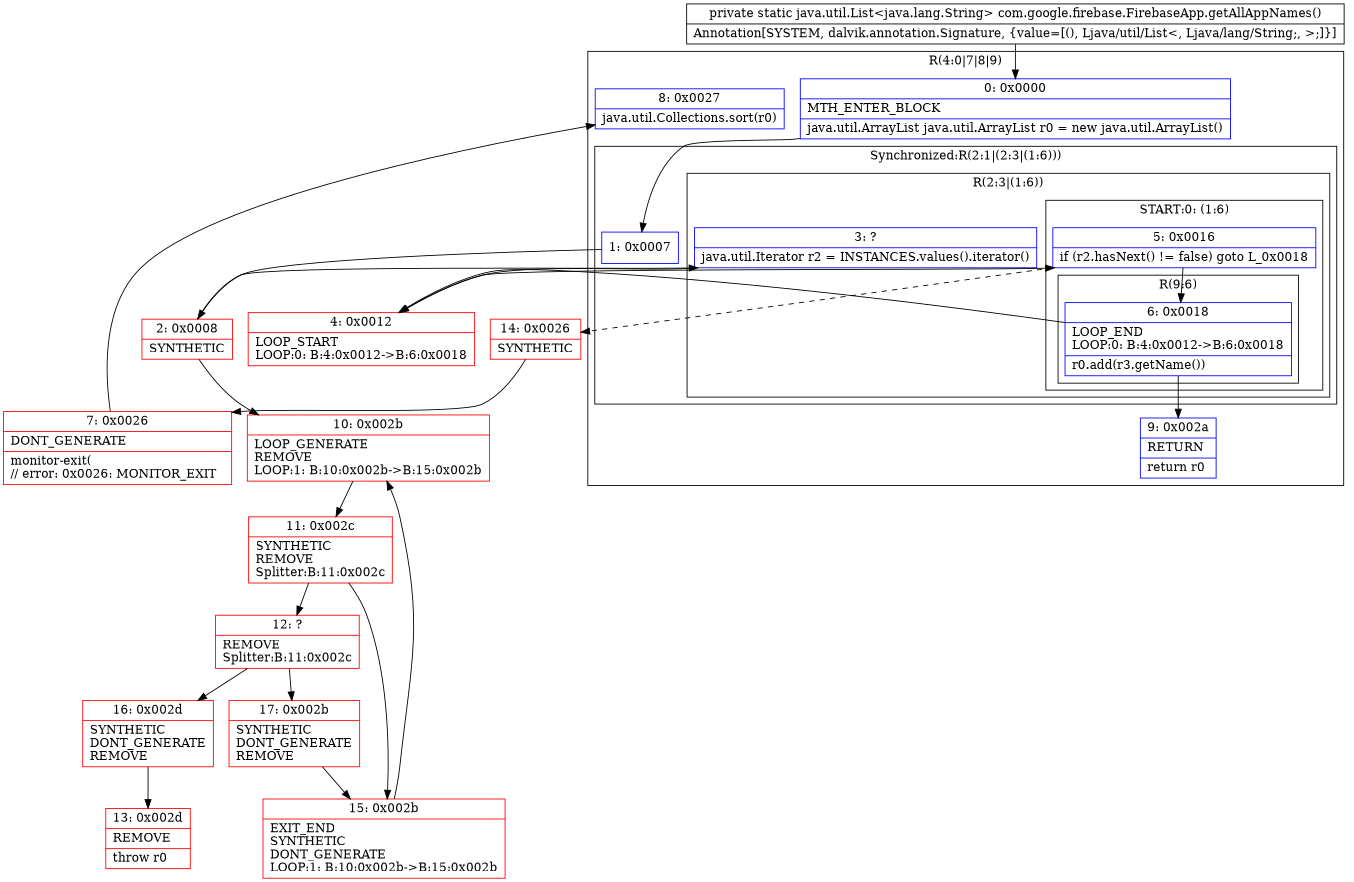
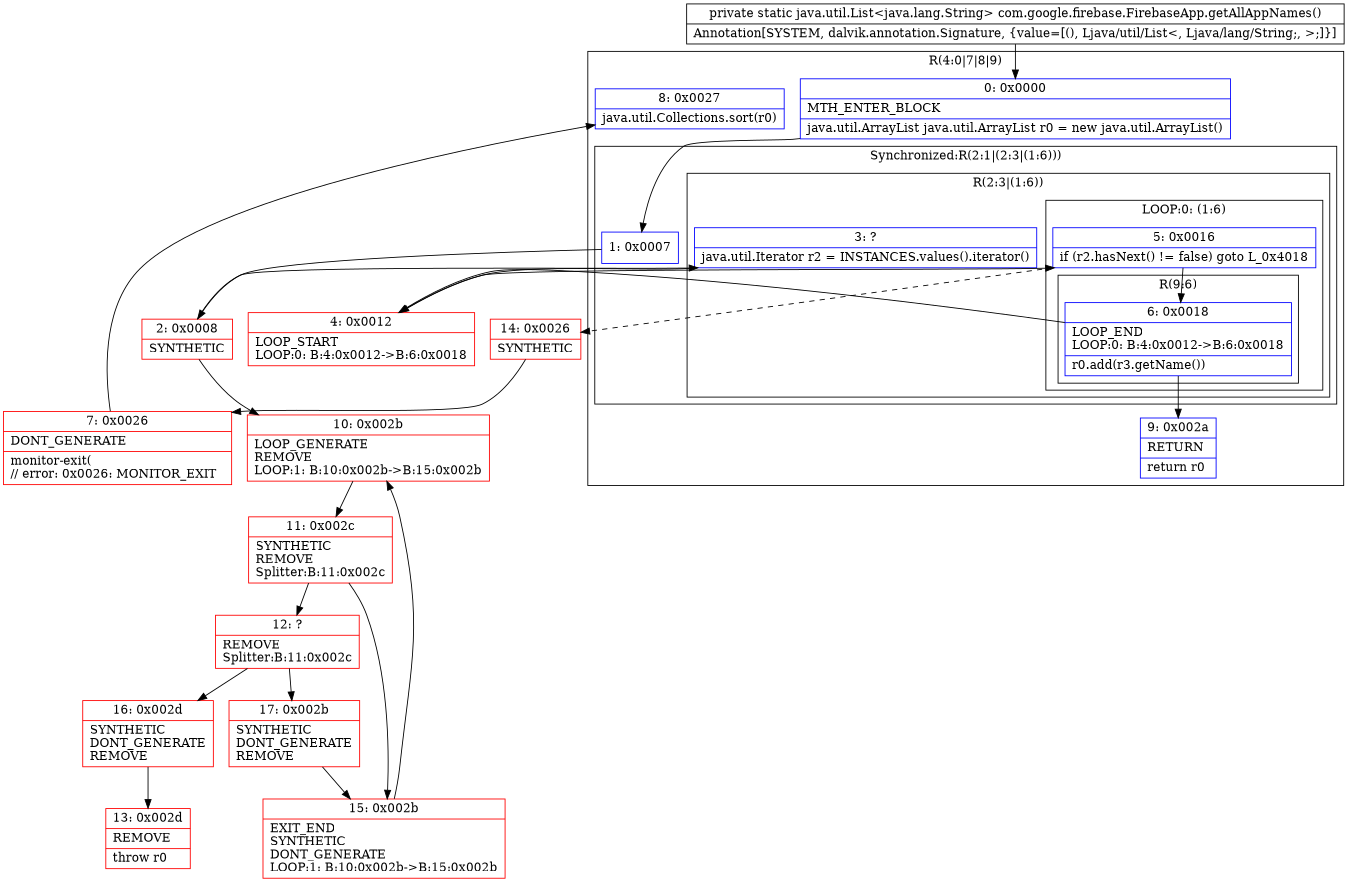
(1184, 210) -> (1184, 210)
(1184, 257) -> (1184, 257)
